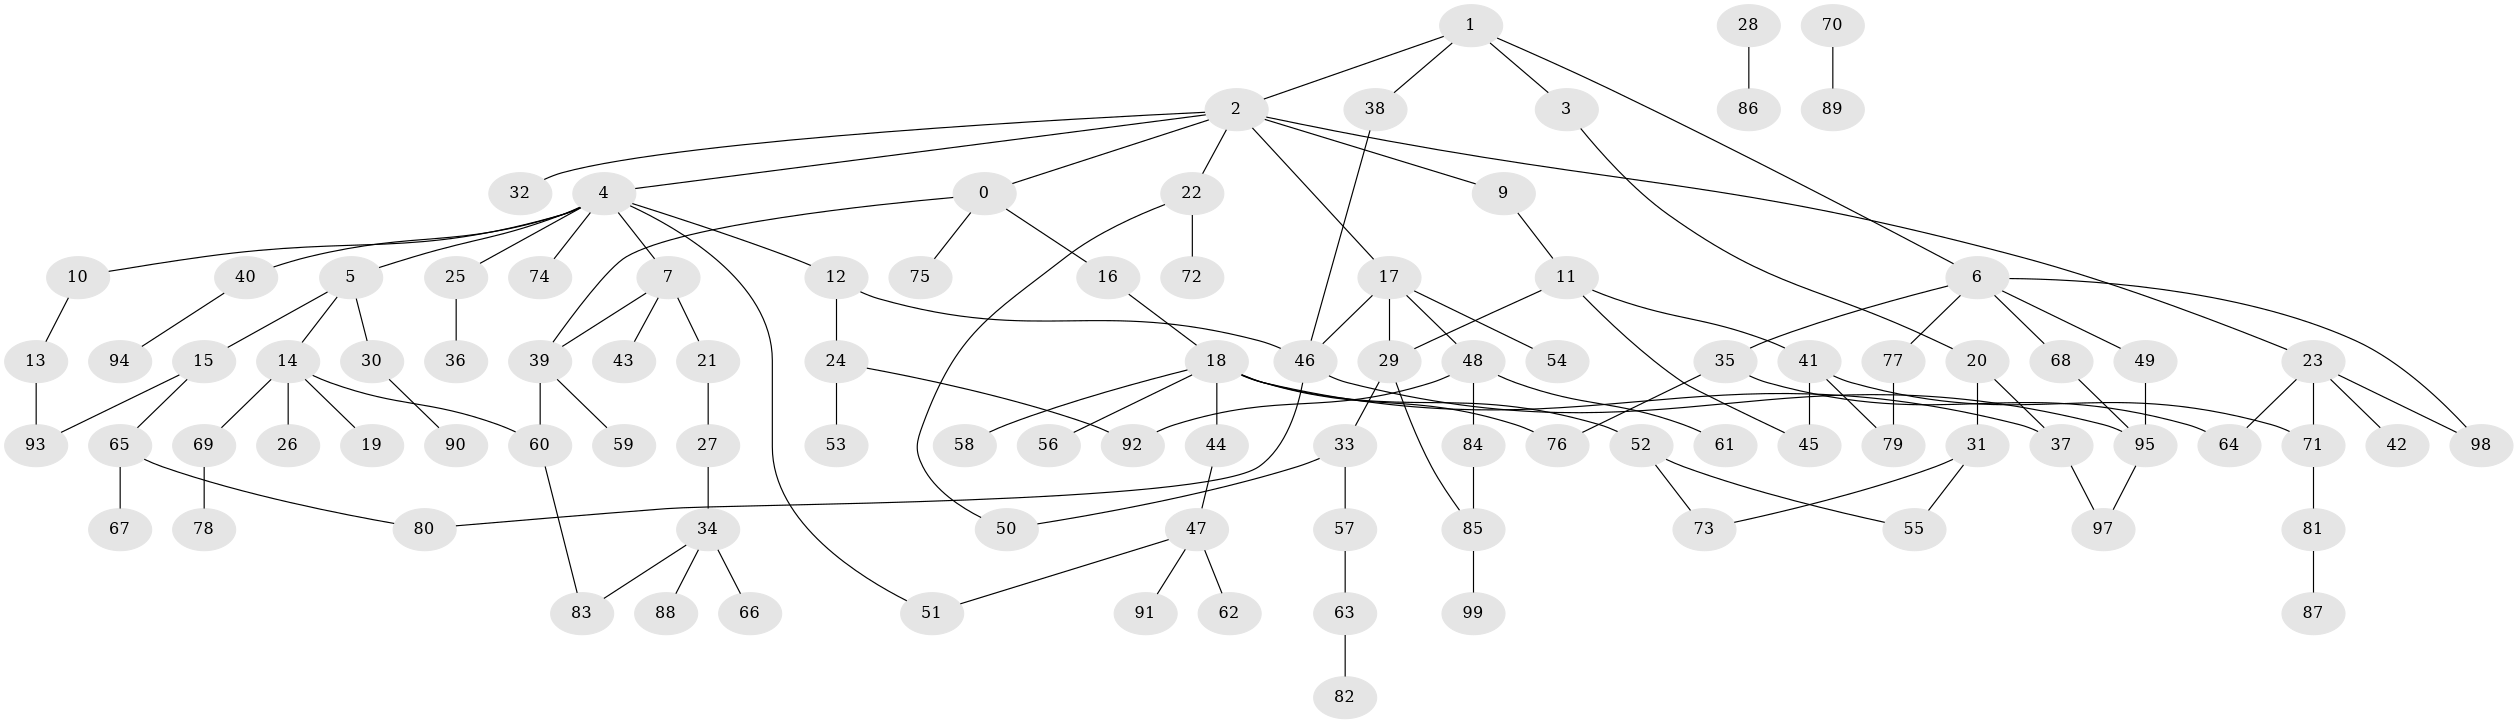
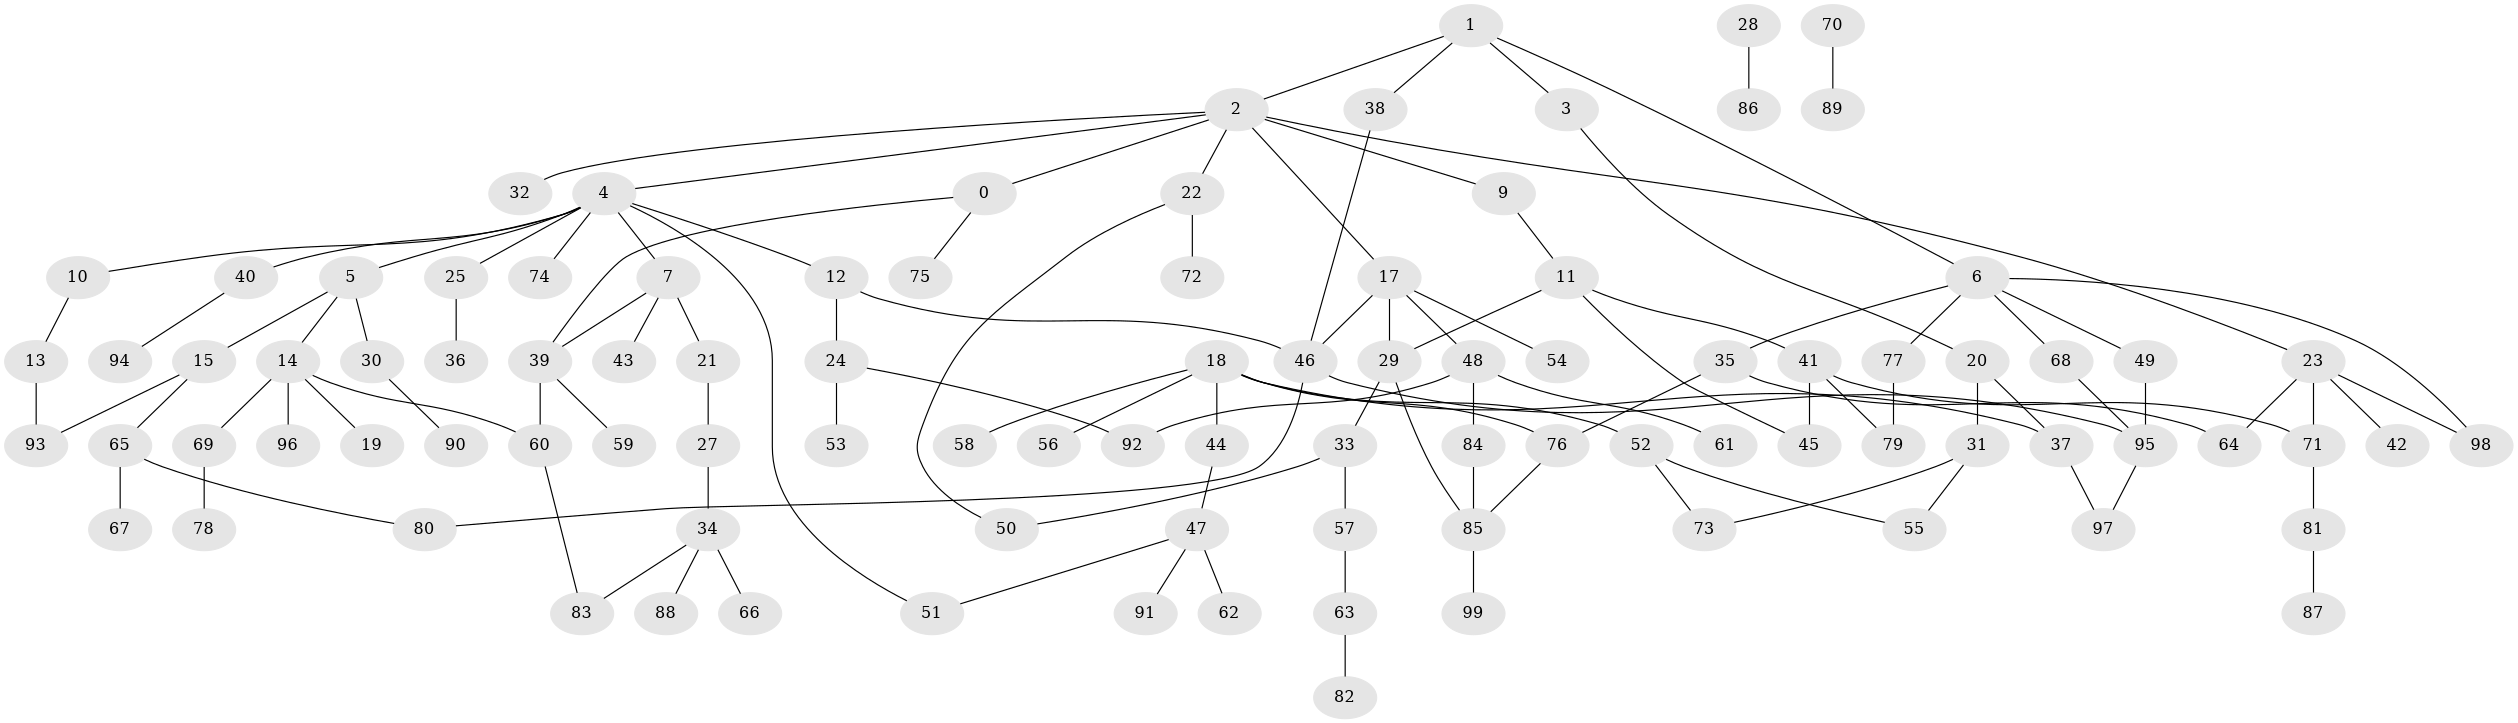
(1108, 278) -> none
(288, 446) -> (288, 446)
none -> (1516, 488)
